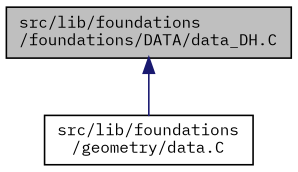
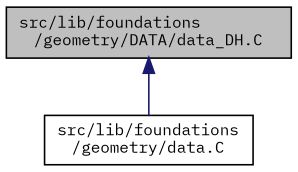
(149, 33) -> (149, 33)
